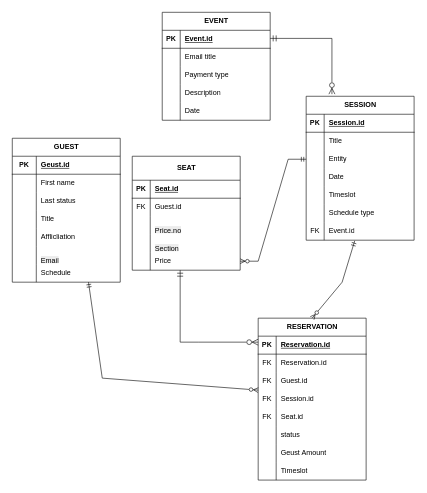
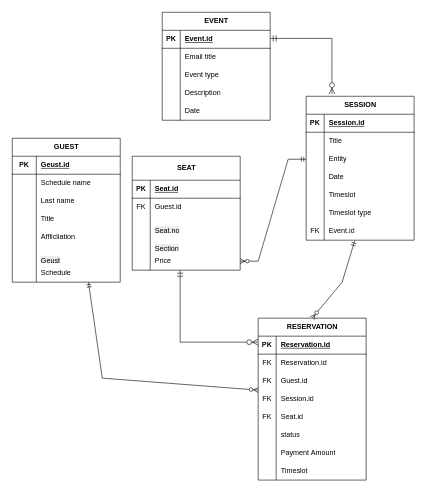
(208, 75) -> (204, 75)
(59, 183) -> (65, 183)
(62, 201) -> (58, 201)
(353, 213) -> (353, 213)
(169, 225) -> (168, 225)
(49, 255) -> (51, 255)
(304, 453) -> (308, 453)
